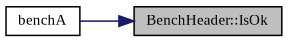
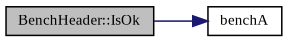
(99, 21) -> (173, 21)
